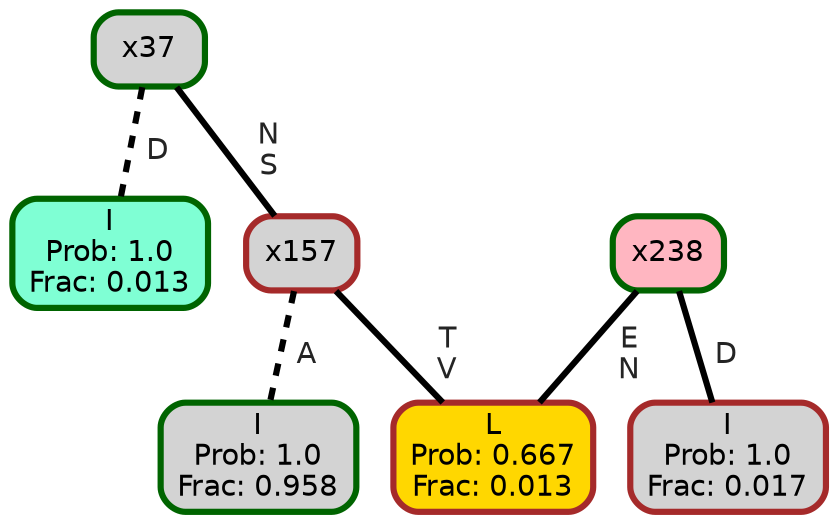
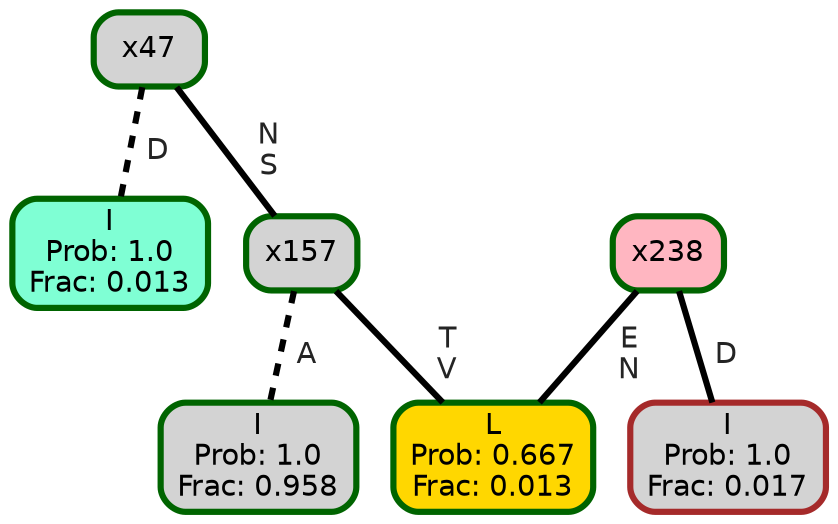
(149, 49) -> (149, 49)
(302, 253) -> (302, 253)
(493, 457) -> (493, 457)
